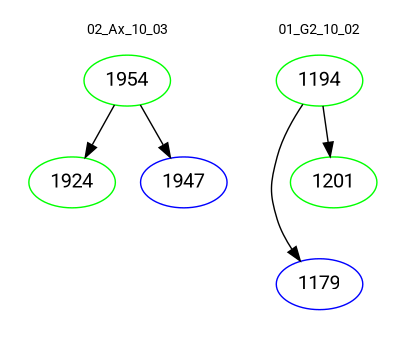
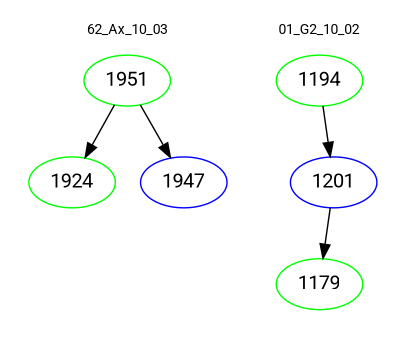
(128, 30) -> (128, 30)
(127, 81) -> (127, 81)
(273, 175) -> (328, 226)
(334, 182) -> (334, 182)
(320, 284) -> (320, 284)
